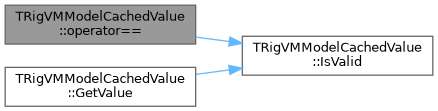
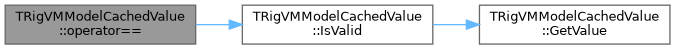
(212, 72) -> (450, 25)
